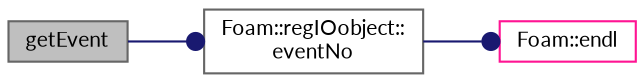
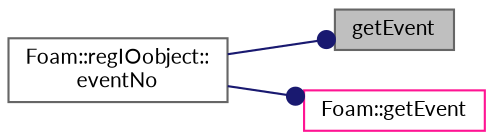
(157, 41) -> (272, 48)
(568, 41) -> (394, 111)
